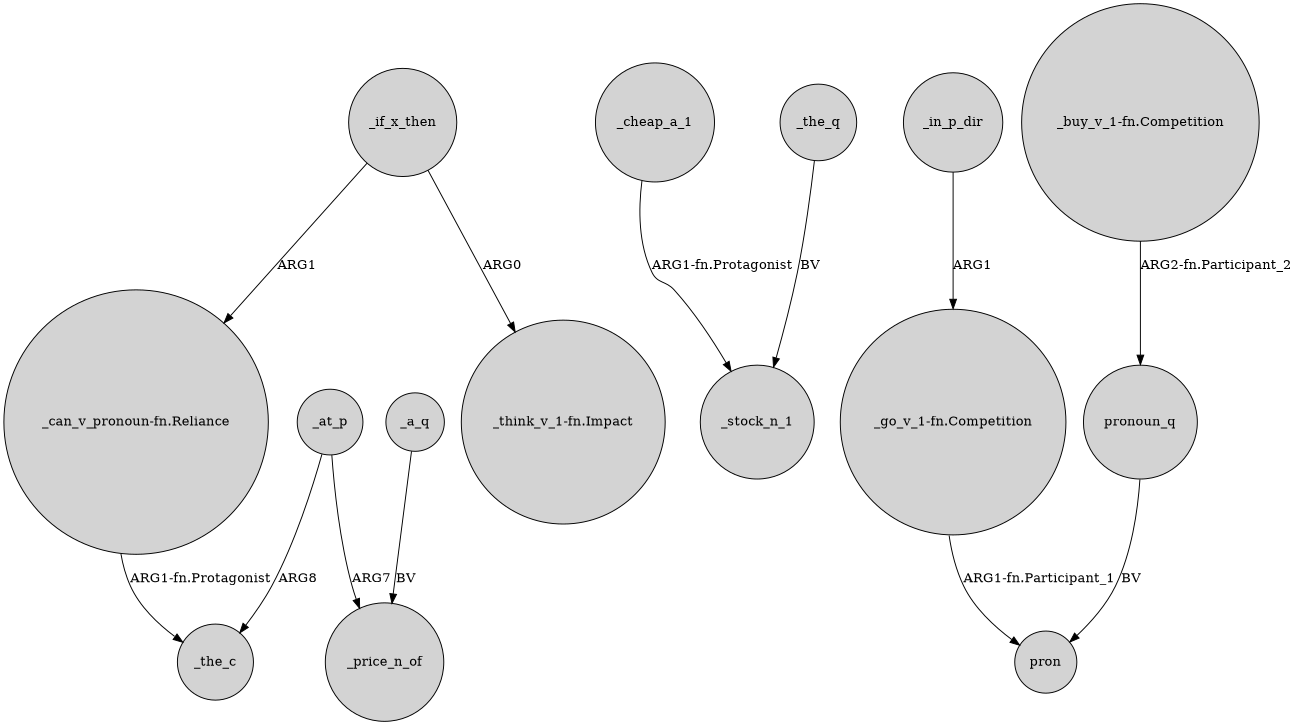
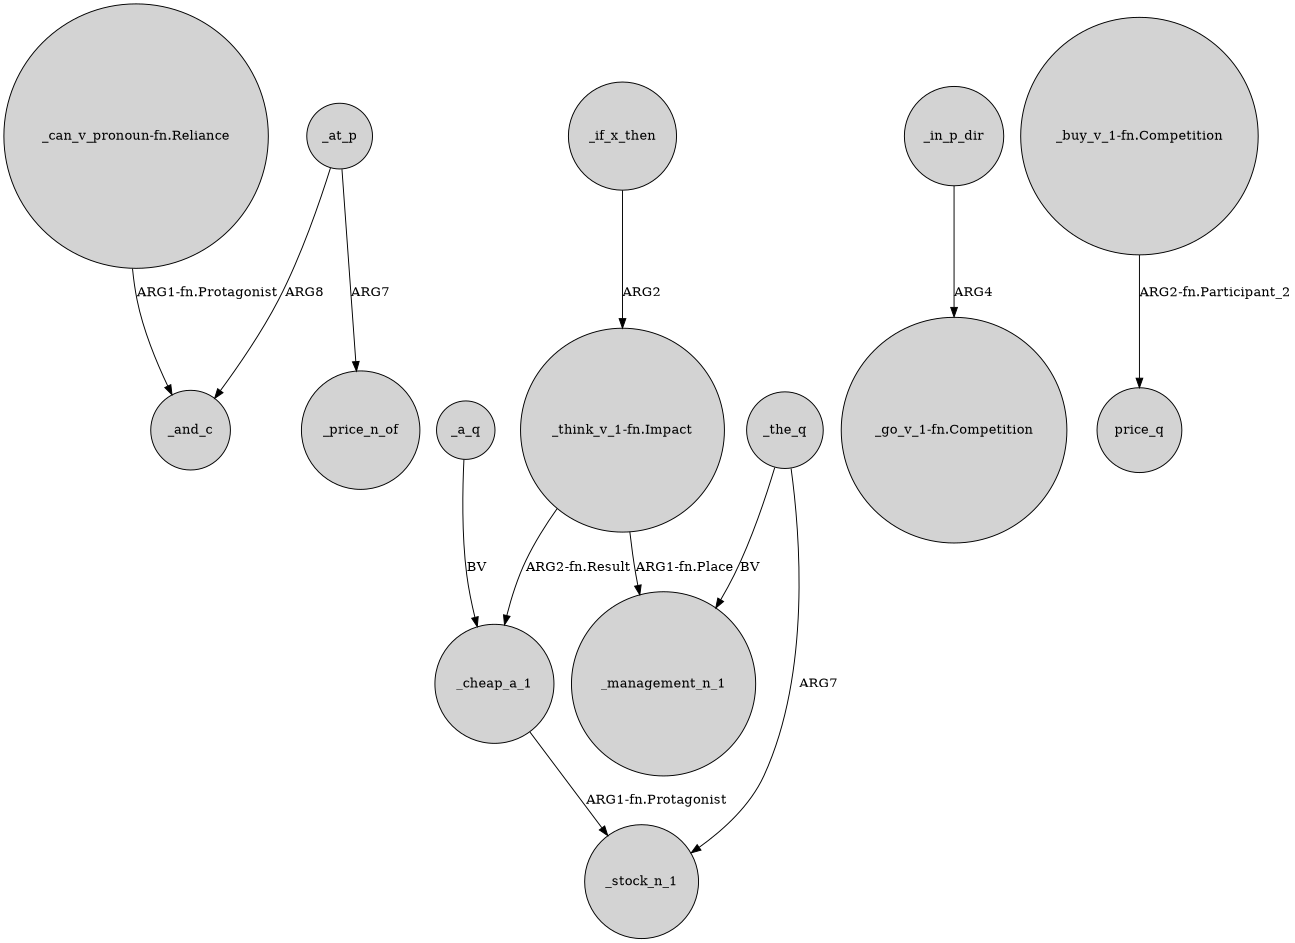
(299, 239) -> none
(503, 265) -> (642, 293)
(810, 265) -> (819, 684)
(973, 265) -> (974, 293)
(1140, 422) -> (1139, 430)
(402, 523) -> (464, 539)
none -> (526, 559)
(215, 662) -> (191, 430)
(1046, 662) -> none
none -> (664, 684)
